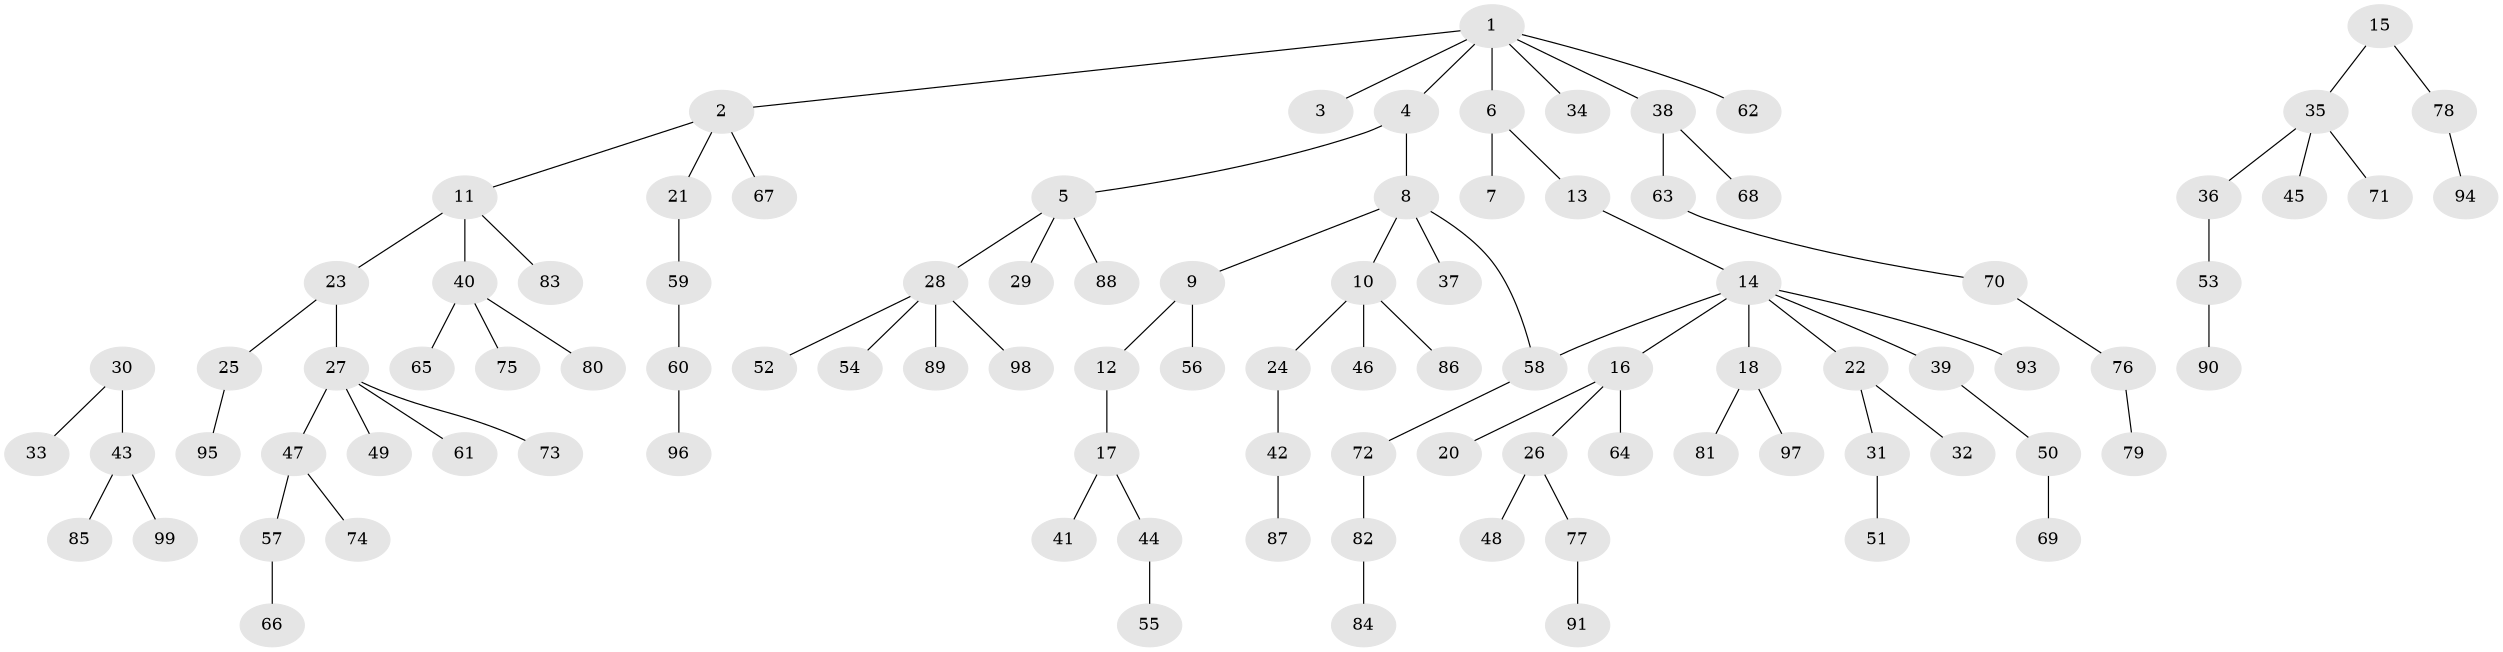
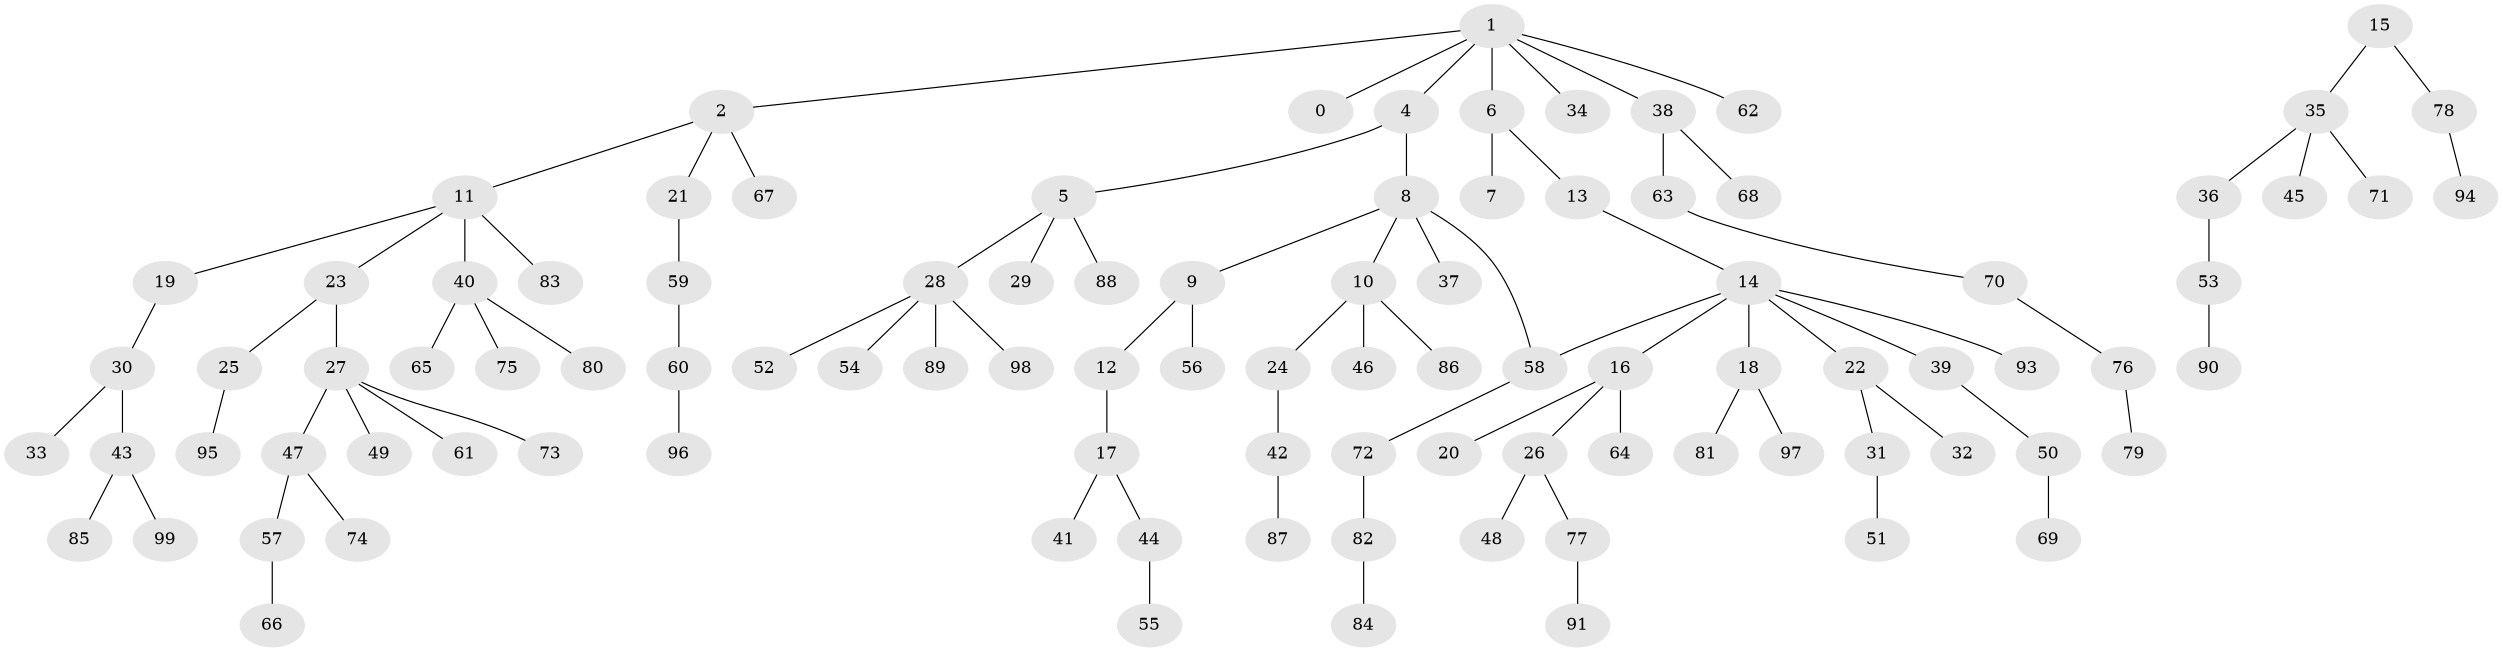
(1321, 112) -> (1321, 112)
none -> (165, 283)
